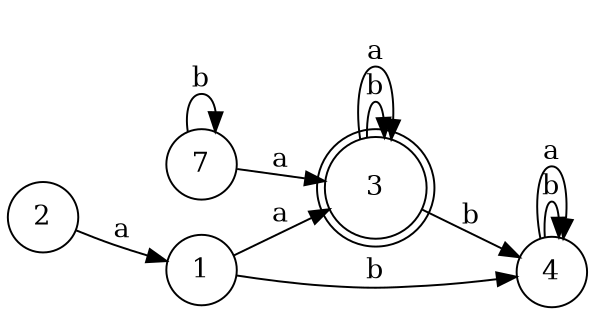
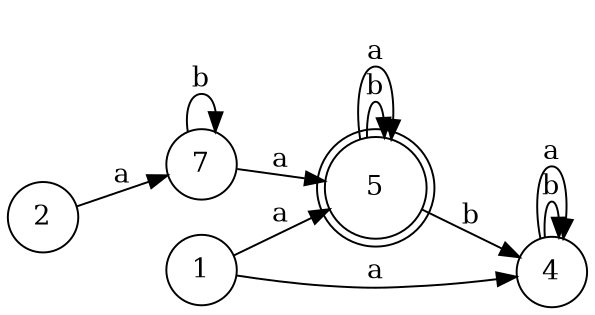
(376, 188) -> (376, 188)
(111, 244) -> (113, 194)
(376, 271) -> (376, 271)
